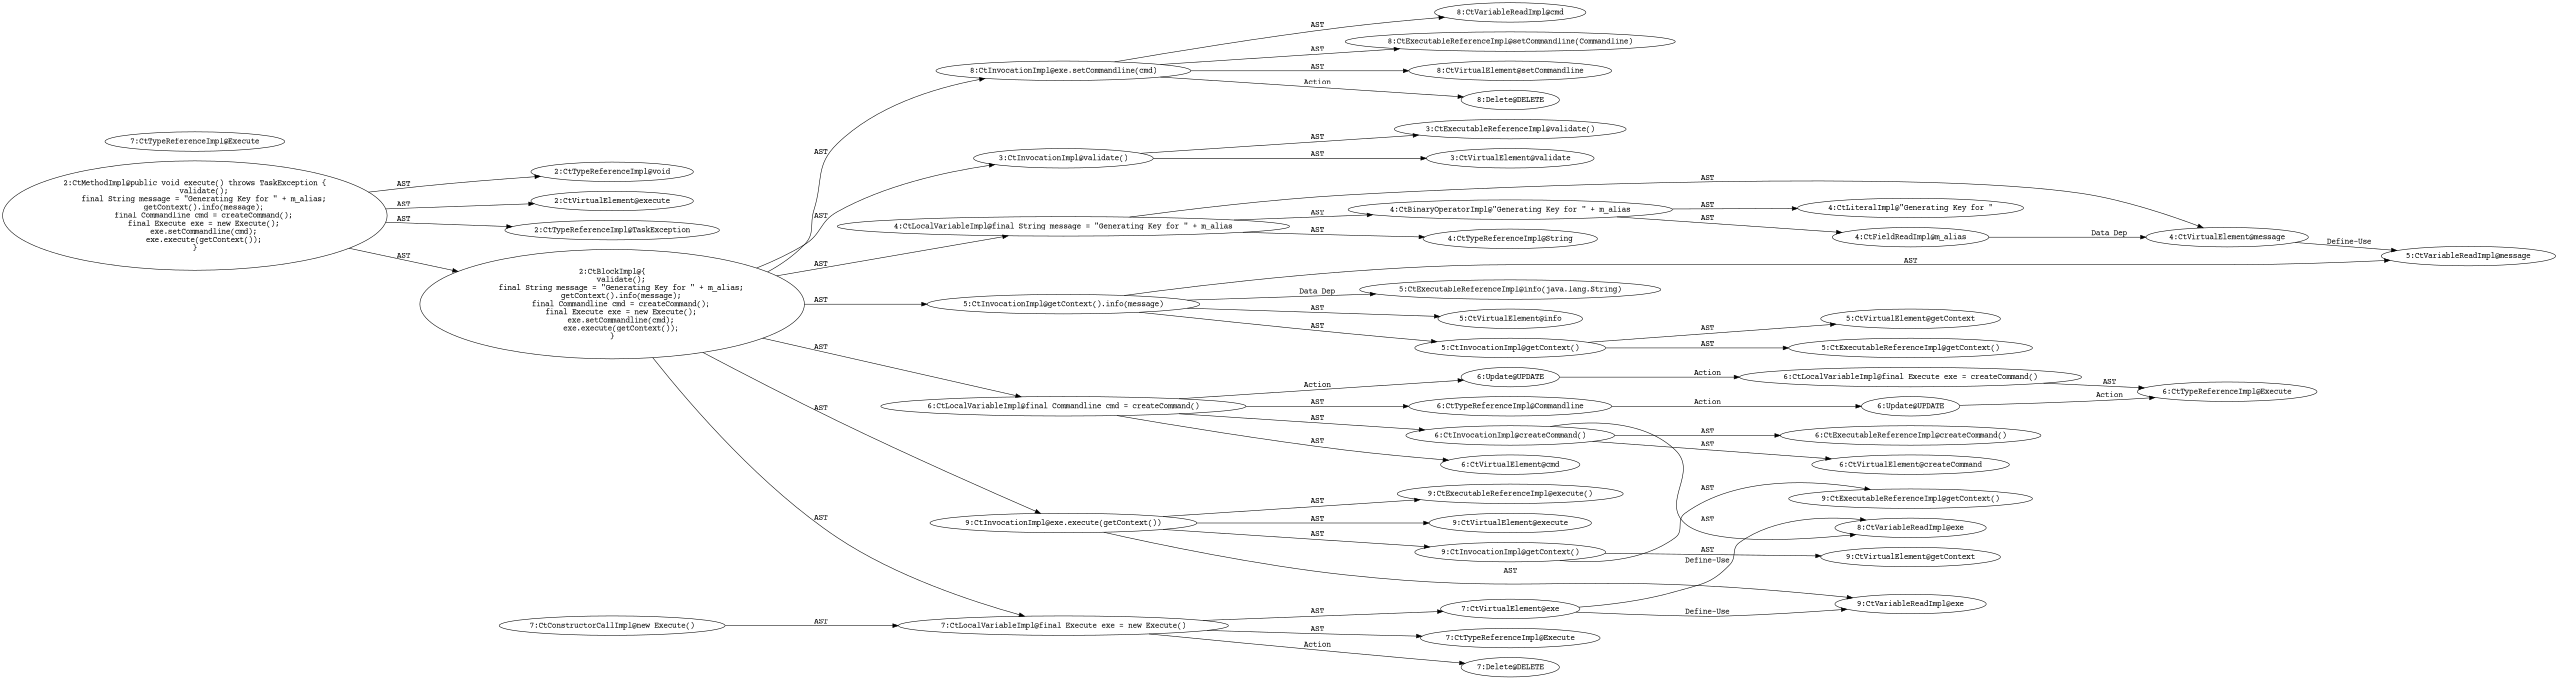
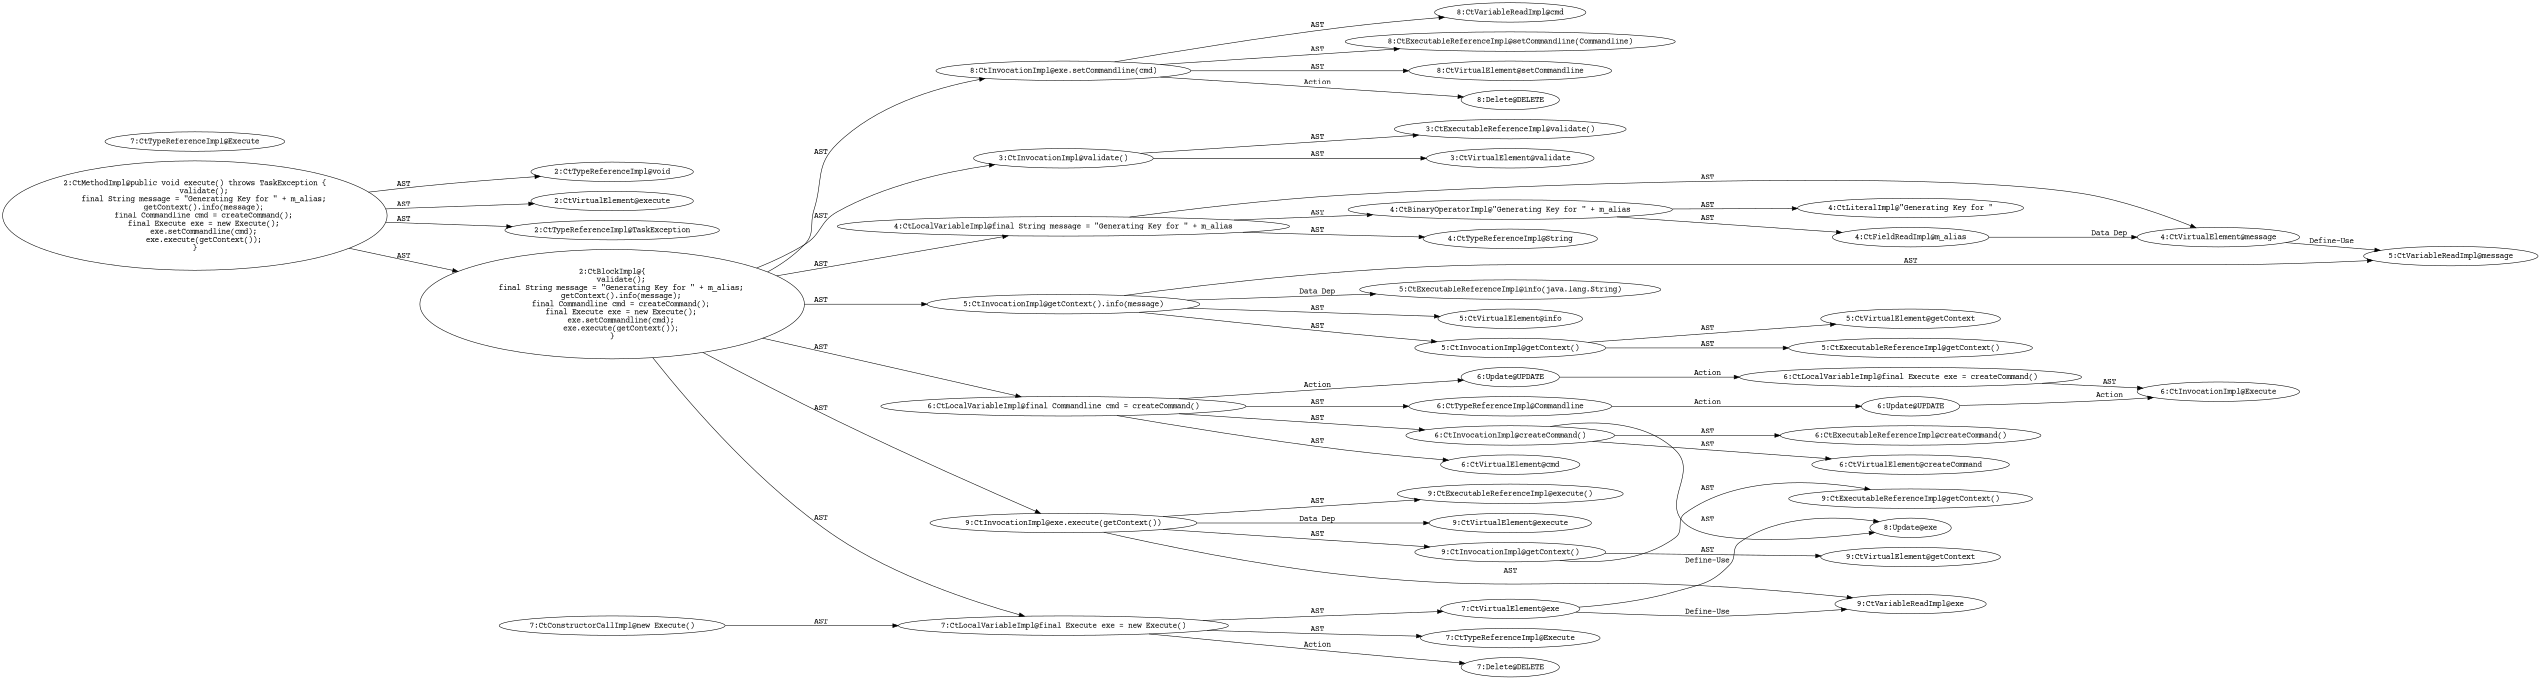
(2227, 392) -> (2218, 392)
(1317, 519) -> (1317, 519)
(1911, 528) -> (1911, 528)
